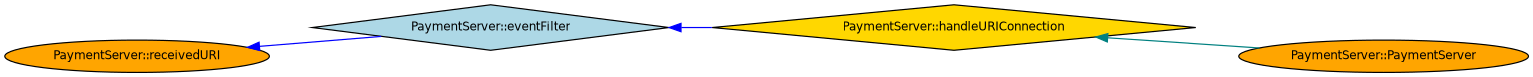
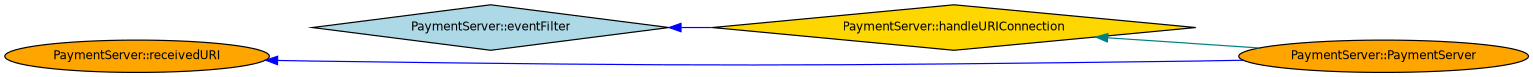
(320, 41) -> (761, 65)
